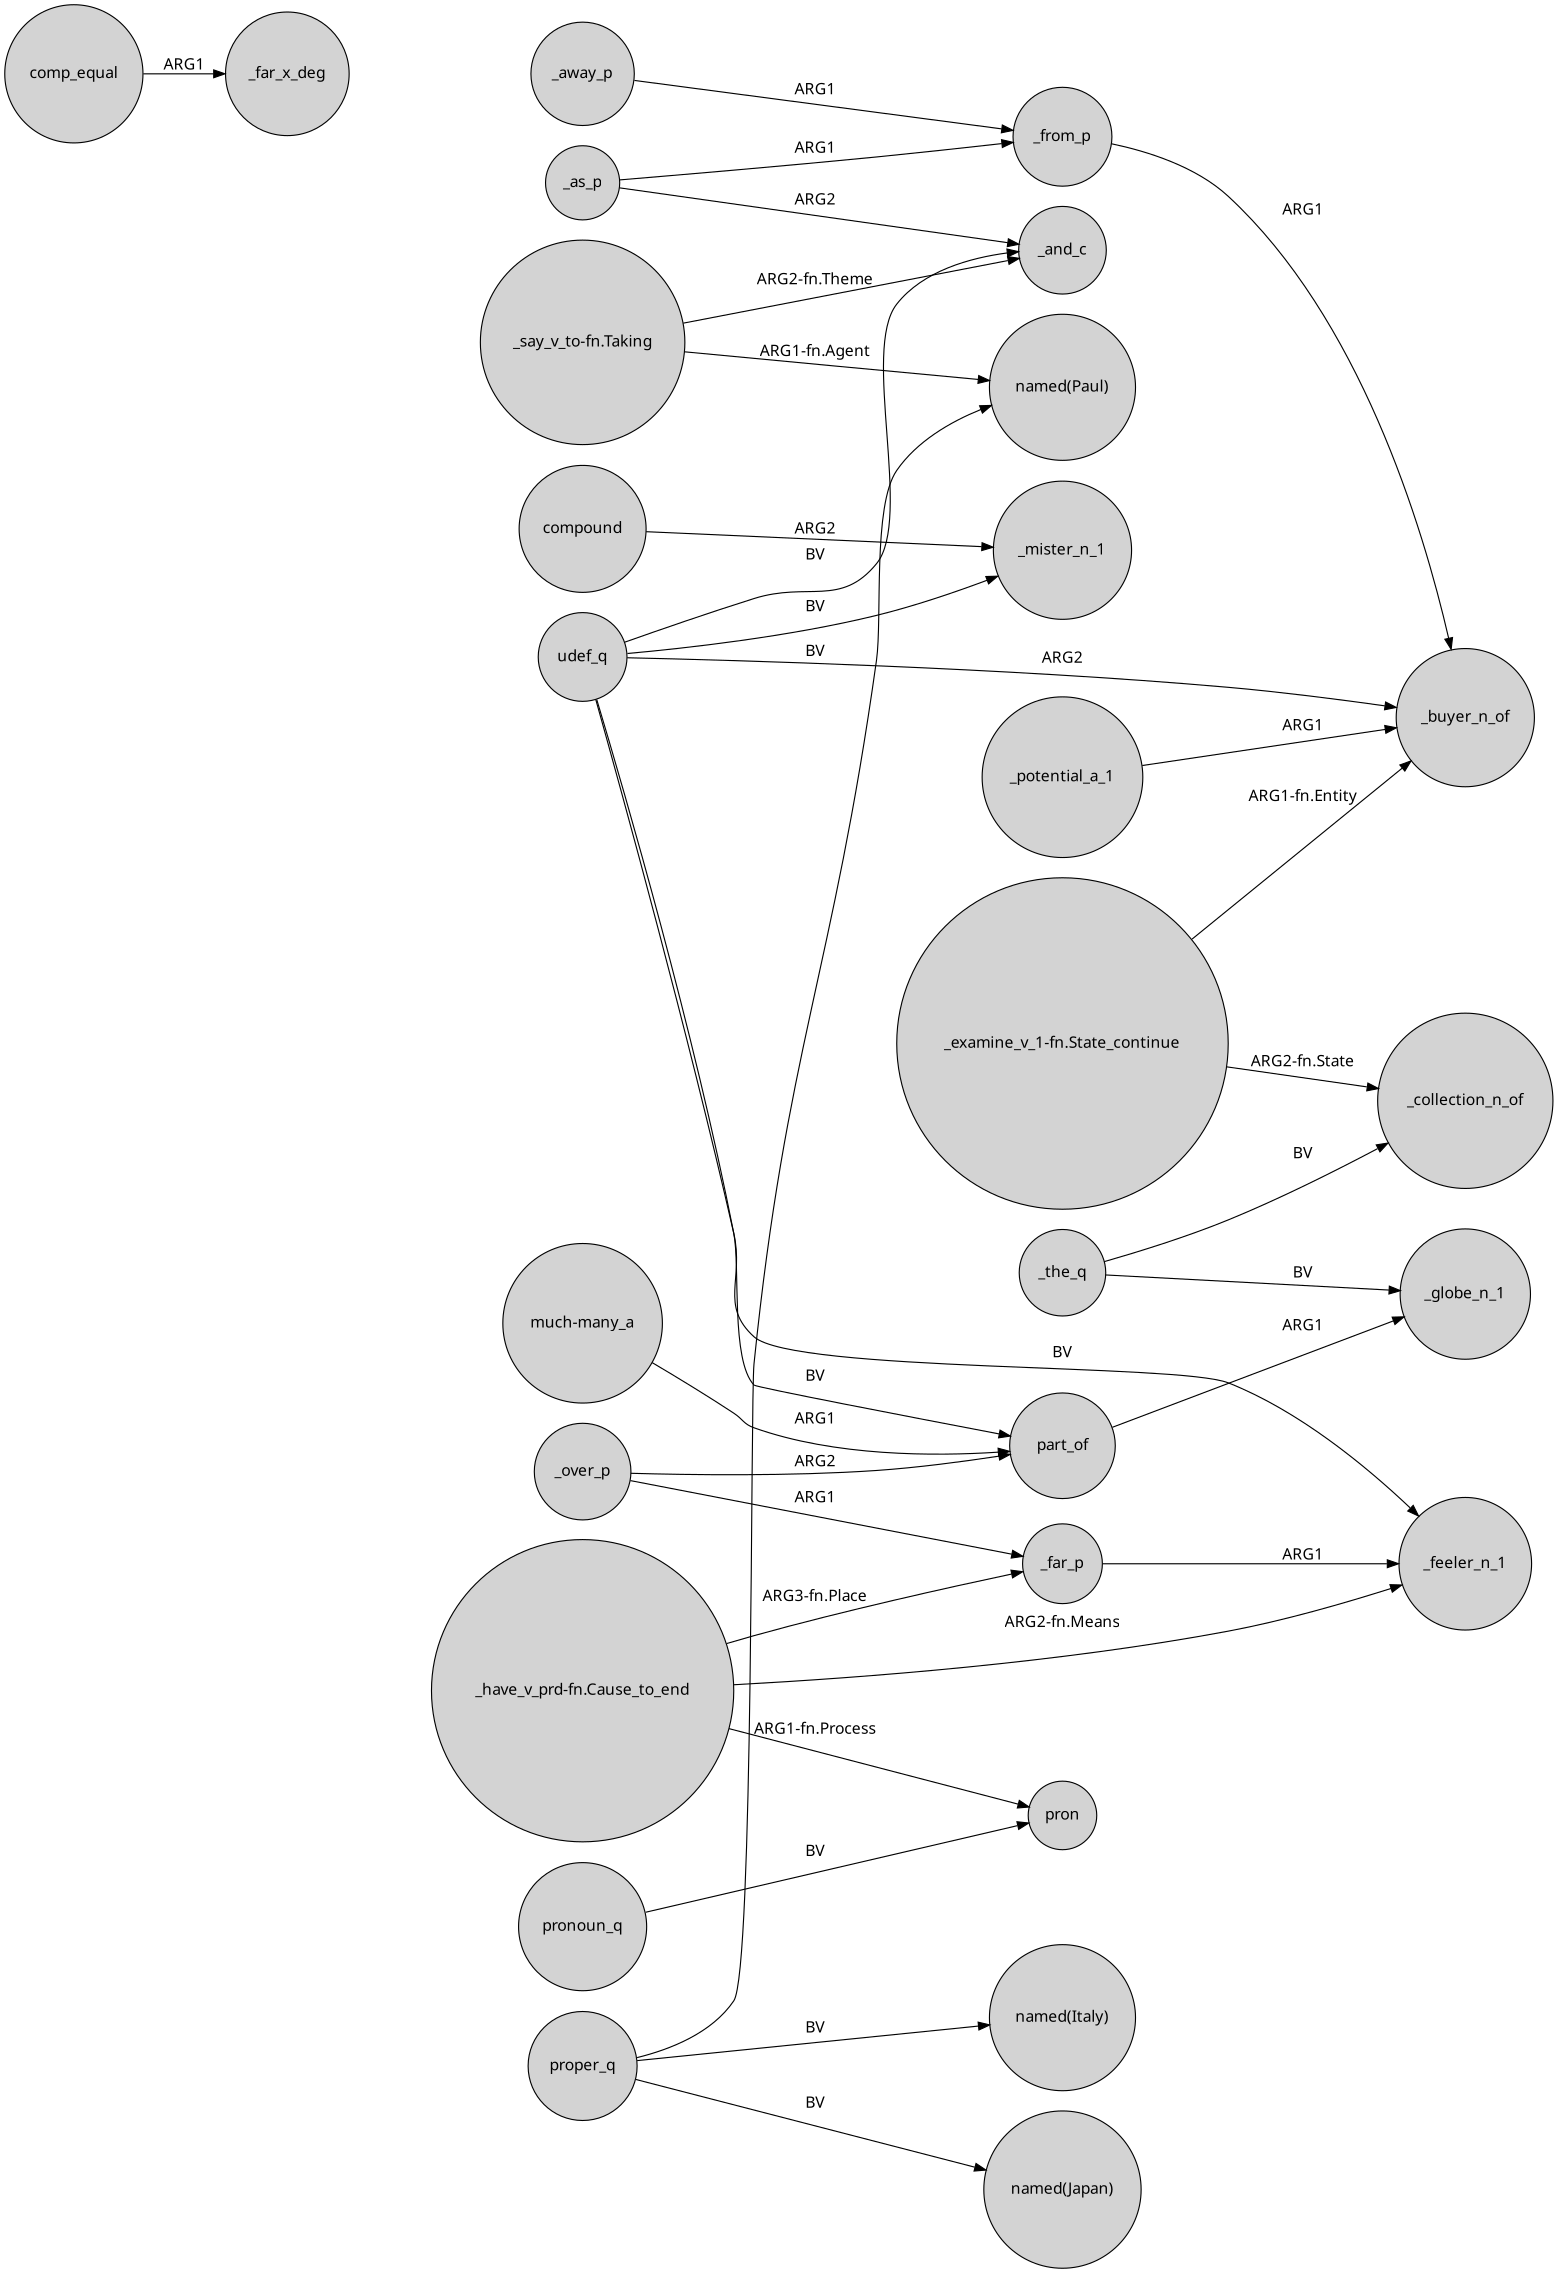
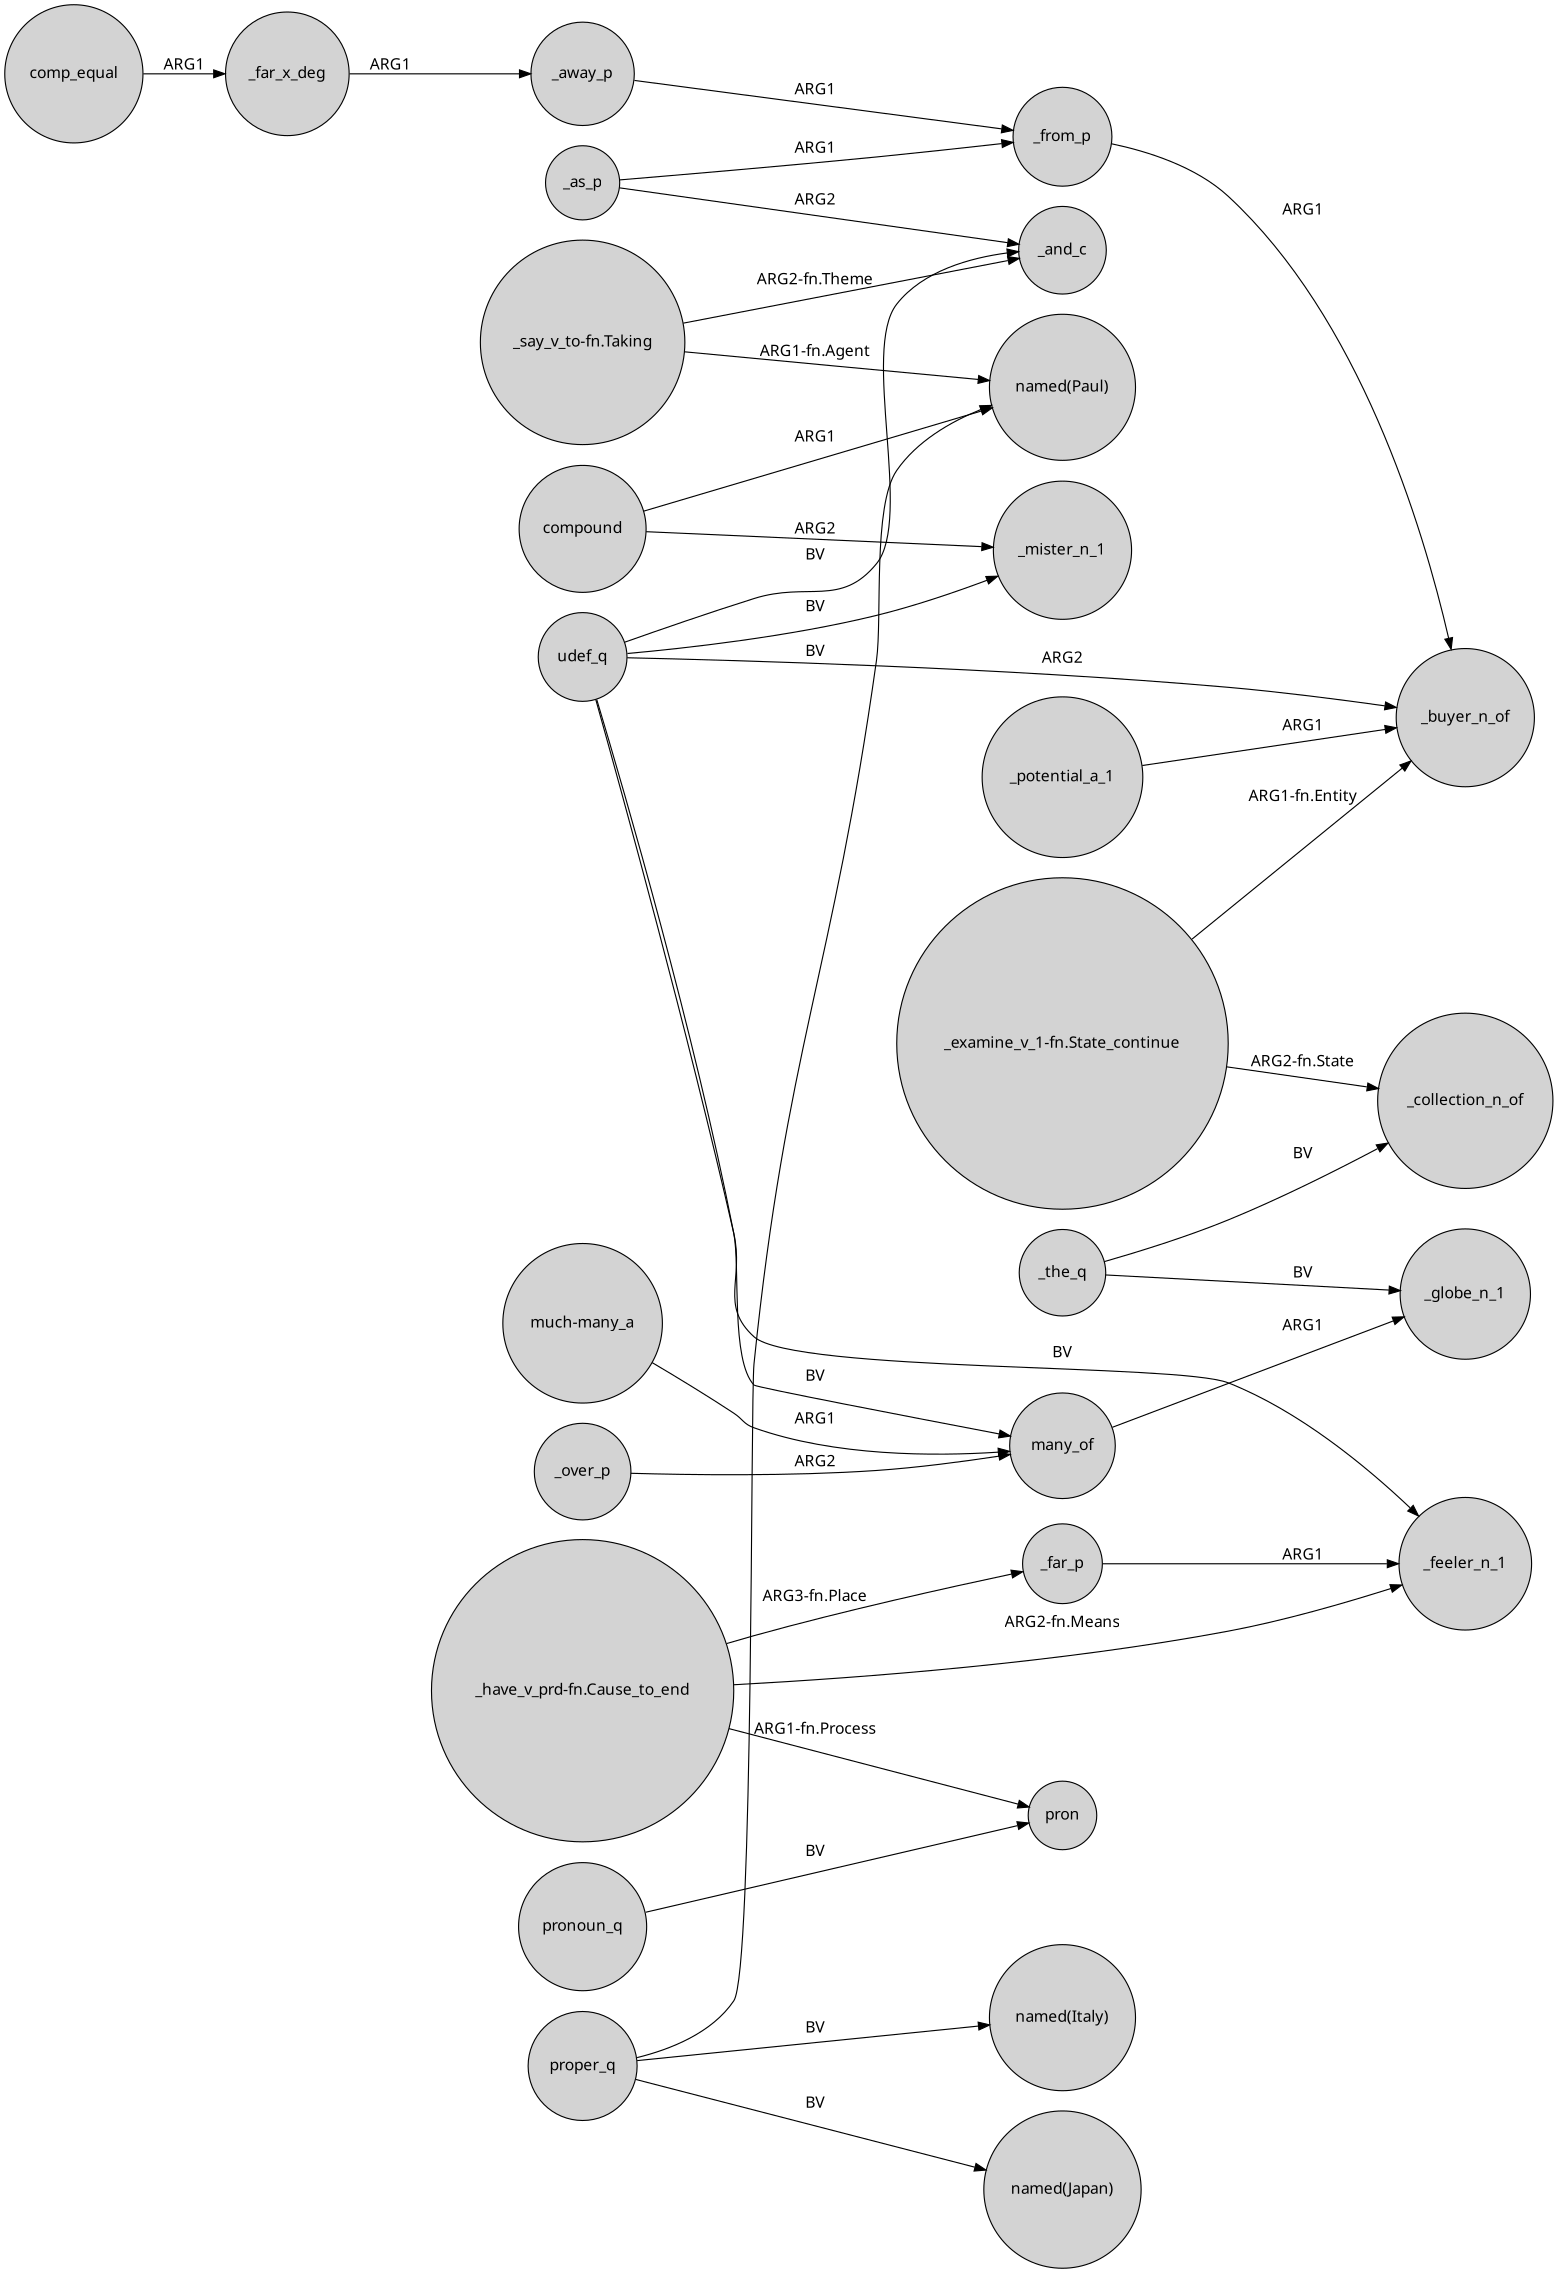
none -> (434, 74)
none -> (813, 461)
(1062, 1446) -> (1062, 1446)
(821, 1517) -> none
